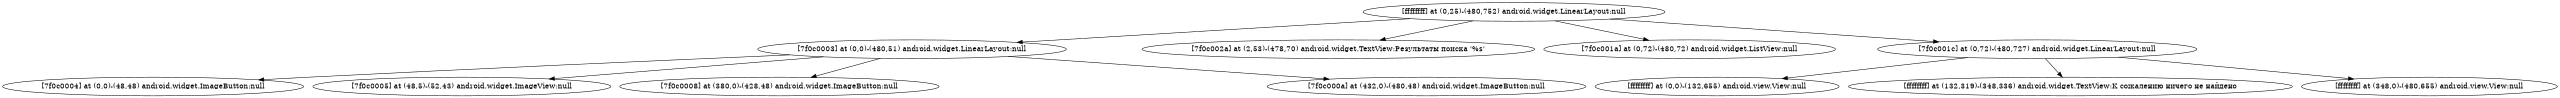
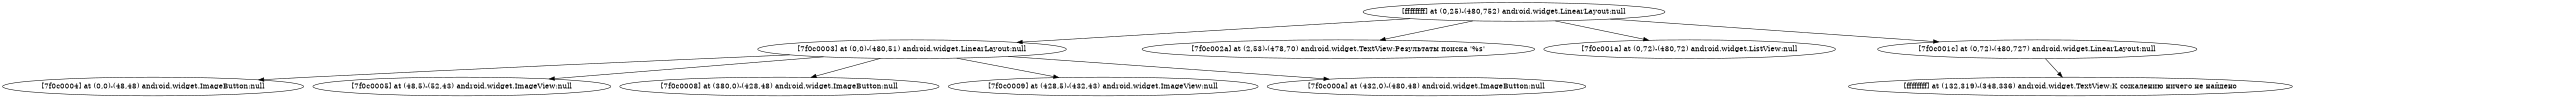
none -> (1103, 87)
(1717, 87) -> none
(2429, 87) -> none
